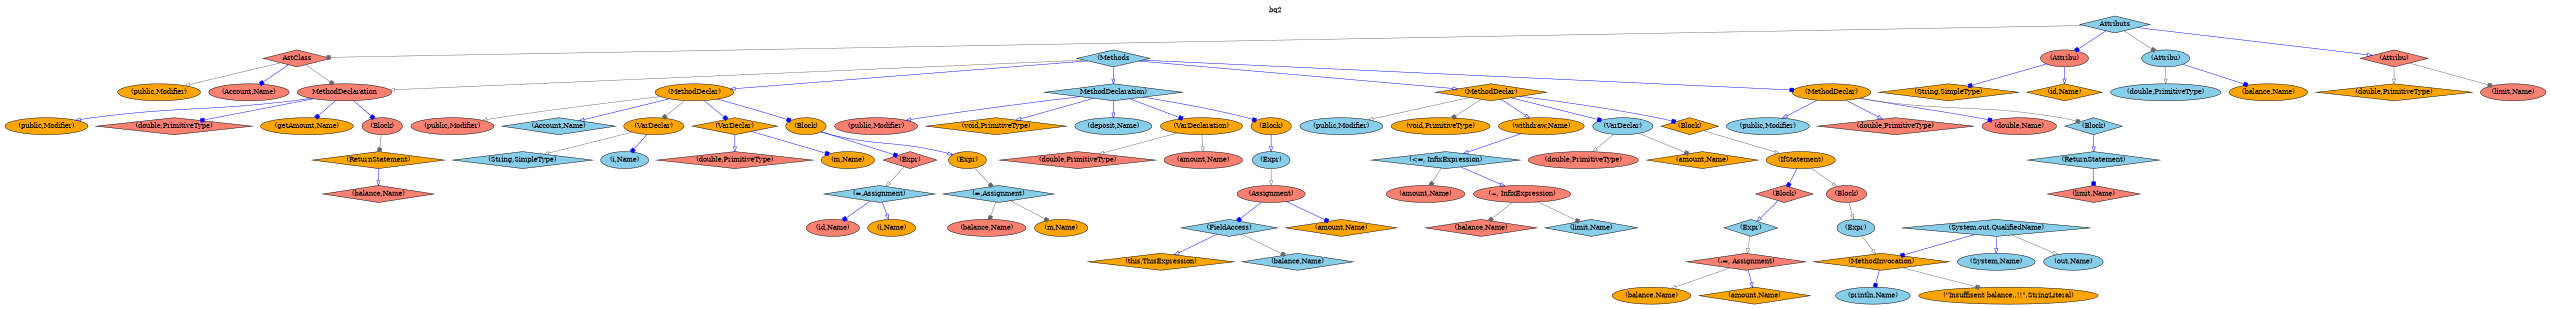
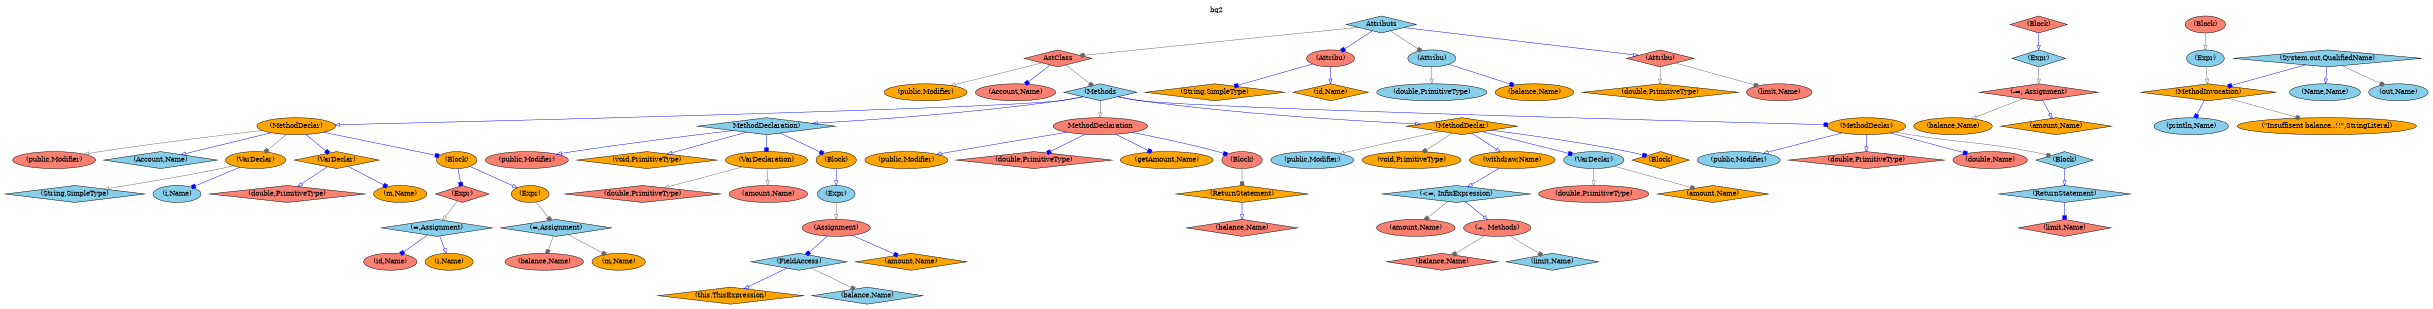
(317, 73) -> (1077, 74)
(1113, 126) -> none
(1801, 160) -> none
(1522, 194) -> (1497, 228)
(2033, 244) -> (2361, 74)
(1996, 262) -> (2325, 92)
